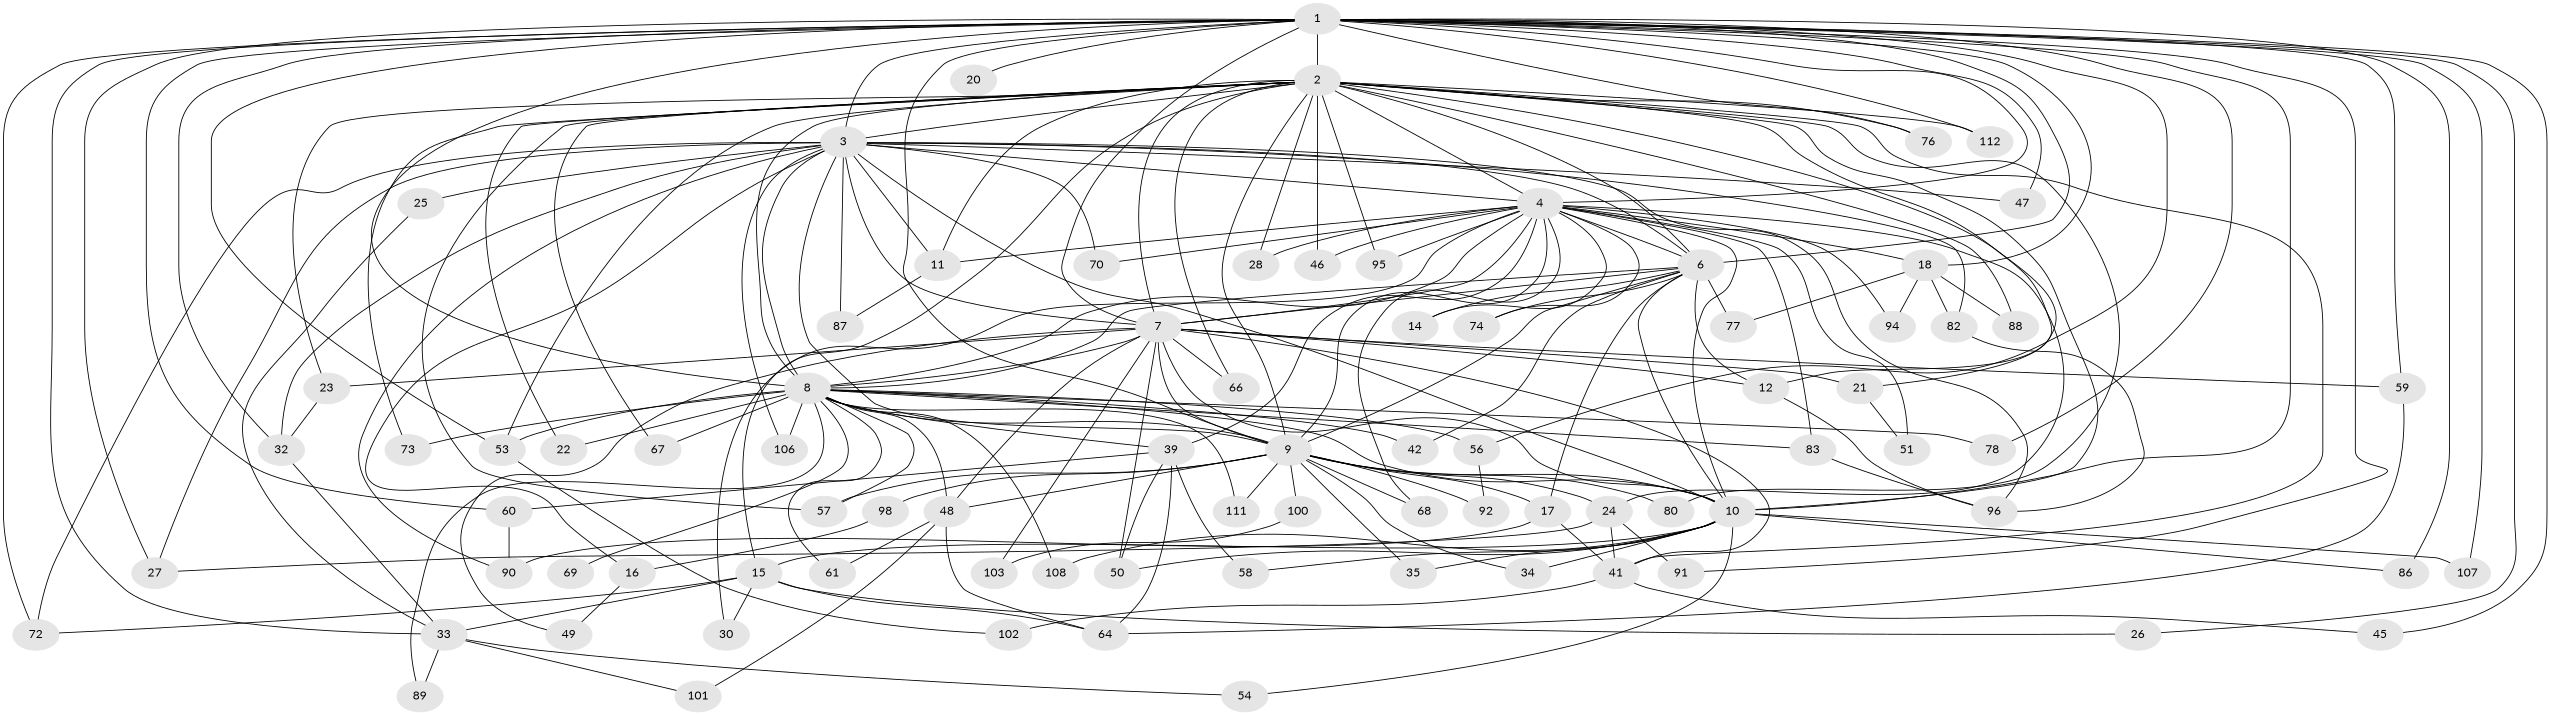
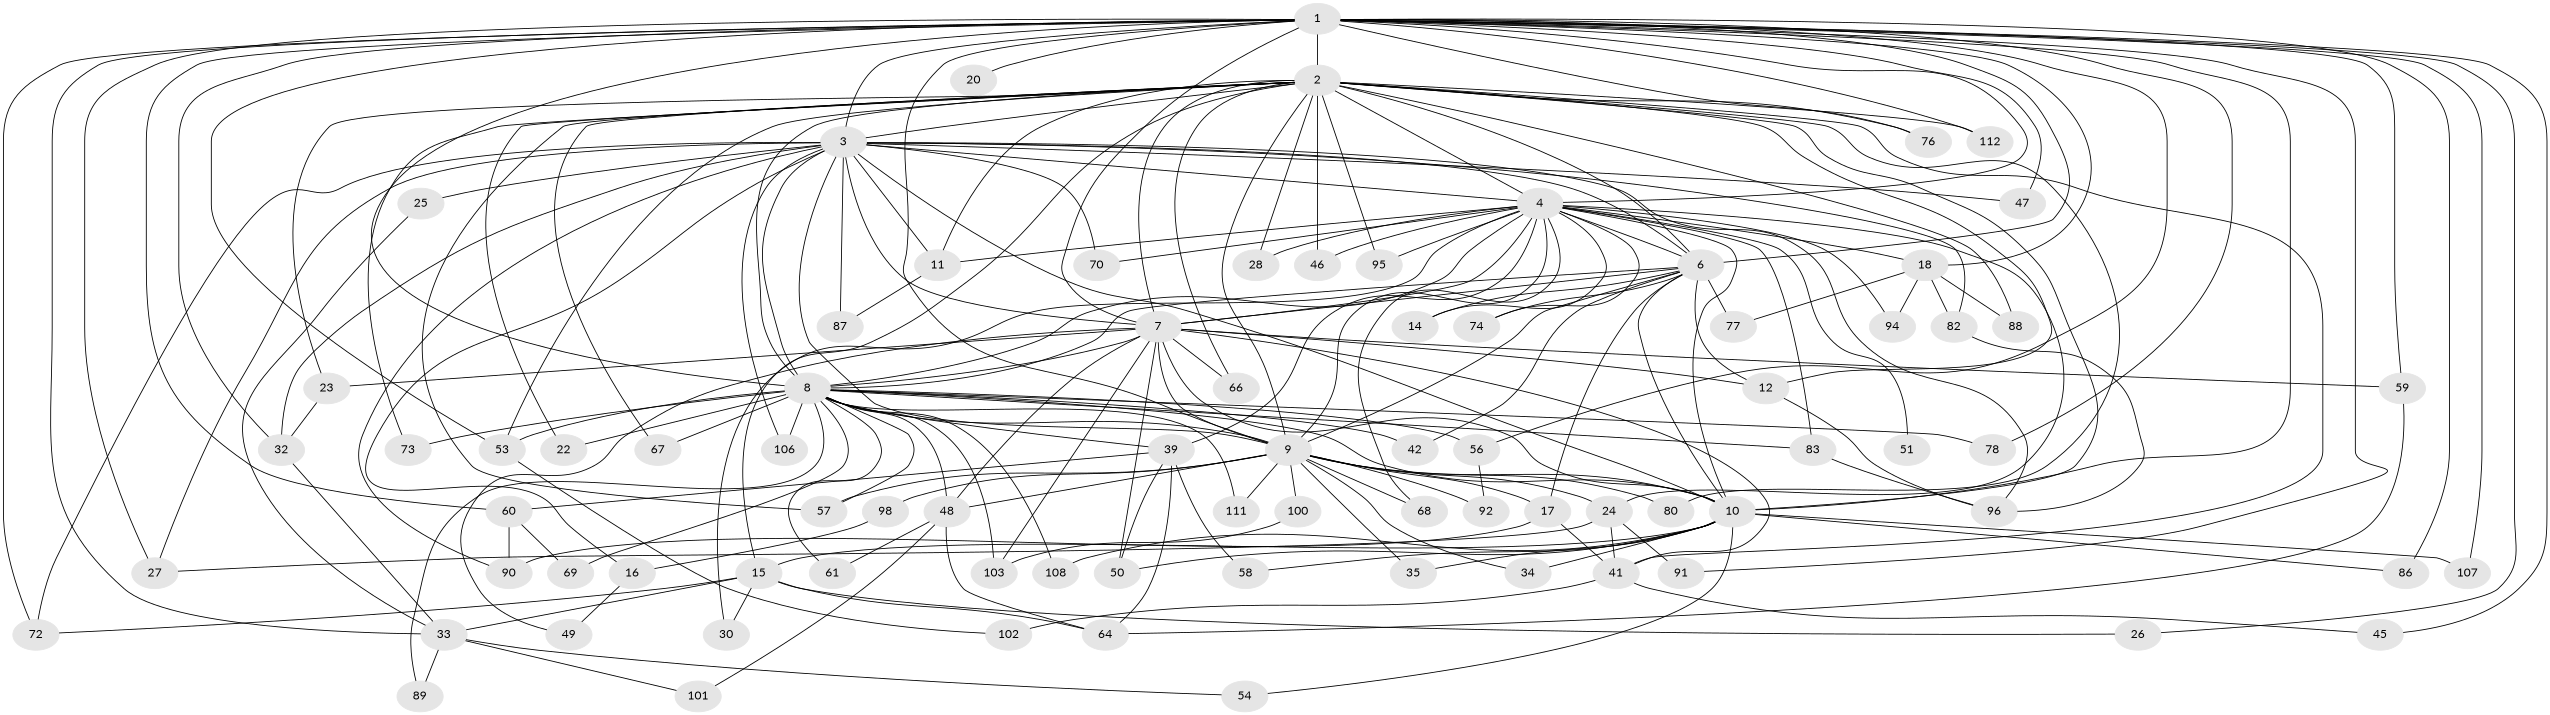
(1860, 388) -> none
none -> (948, 438)
none -> (540, 542)
